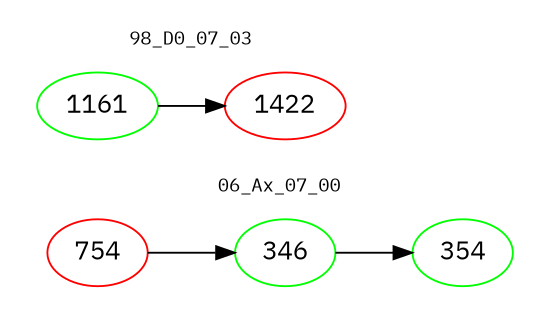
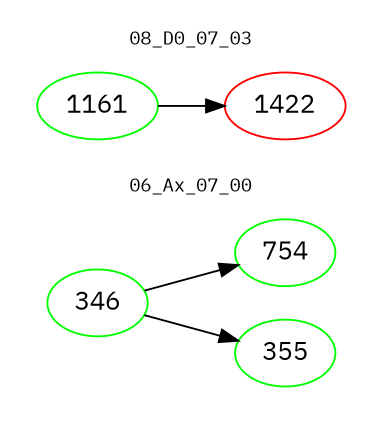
(191, 40) -> (191, 40)
(98, 253) -> (285, 253)
(182, 253) -> (182, 280)
(463, 253) -> (285, 353)
